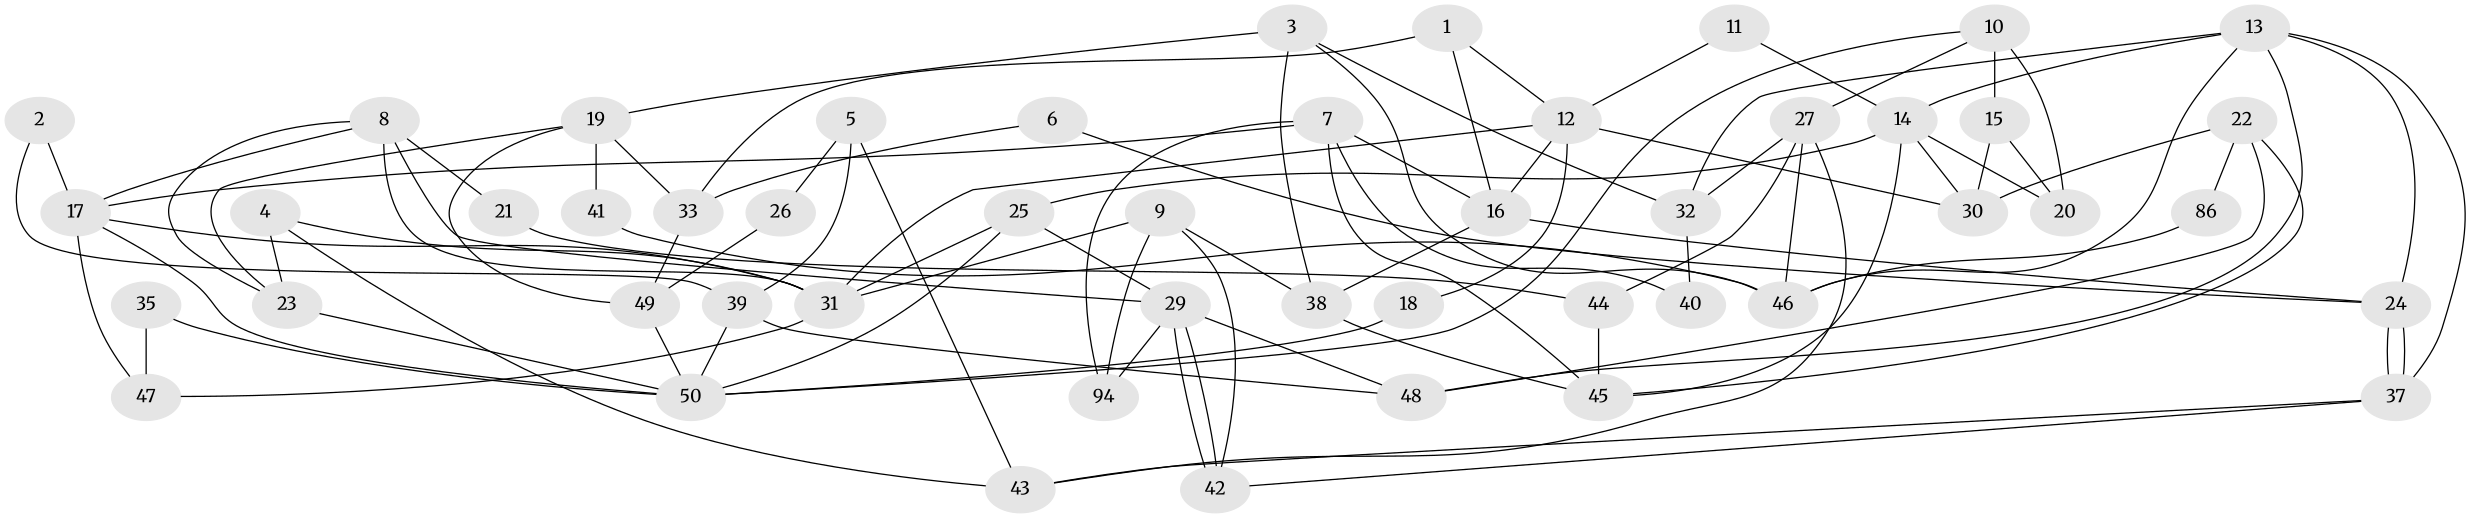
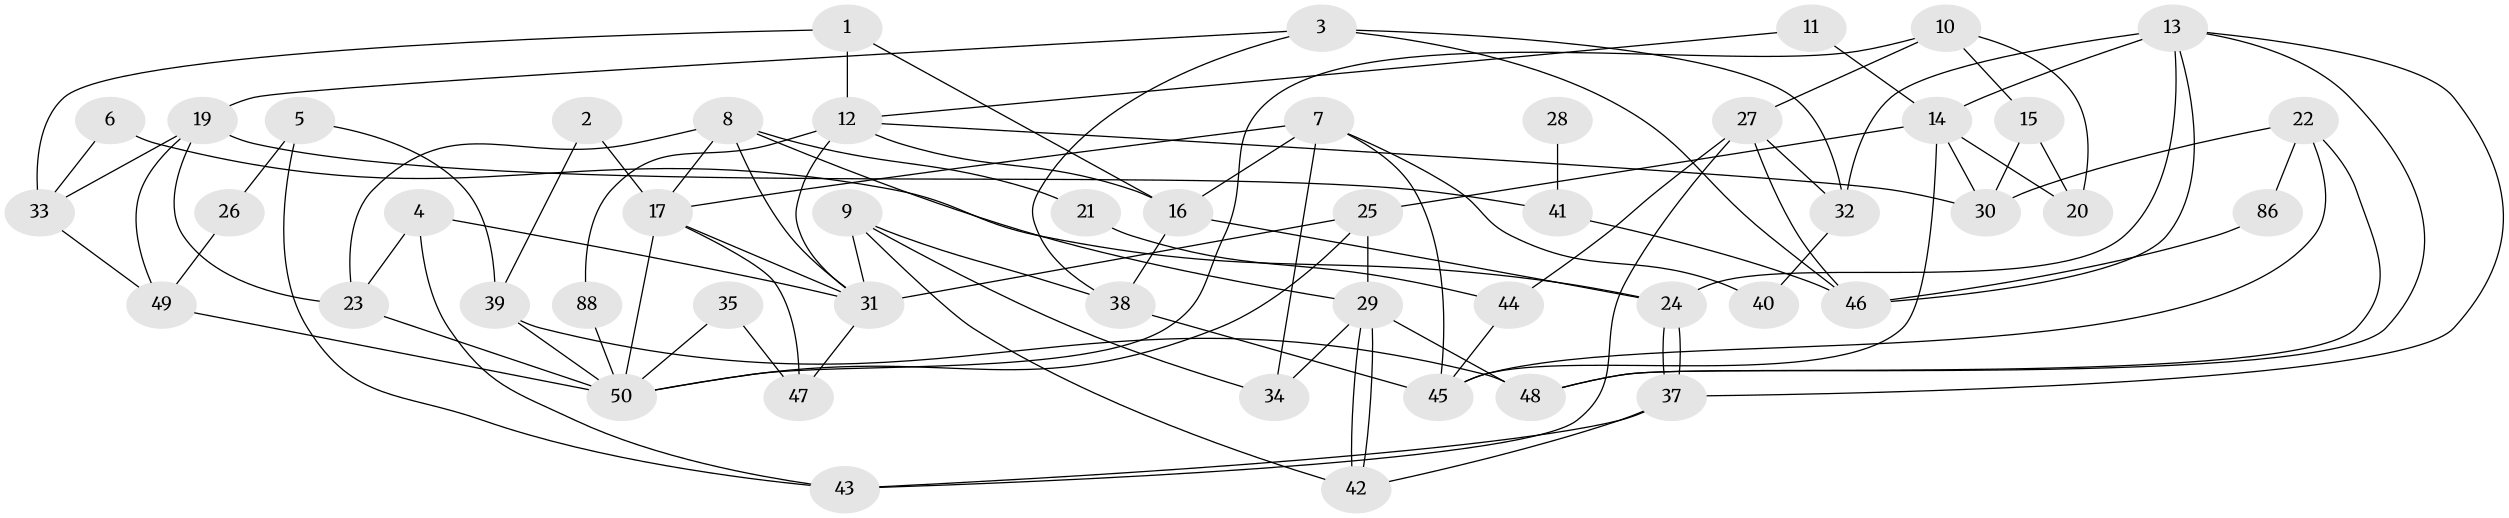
none -> (1558, 121)
(1409, 305) -> (587, 305)
(1104, 397) -> (1274, 397)
